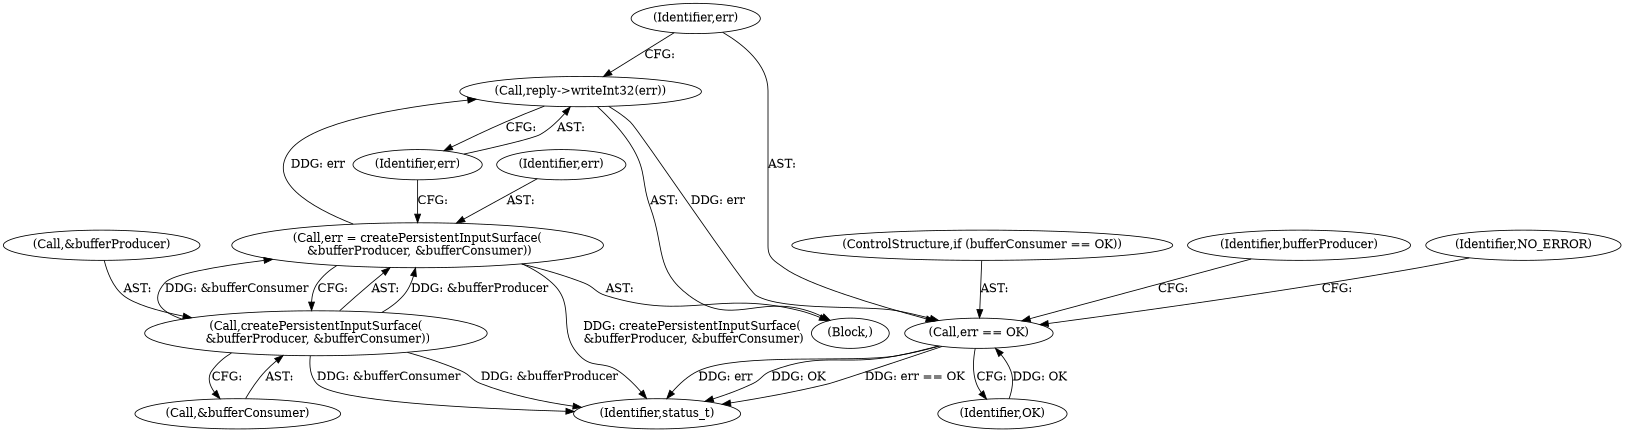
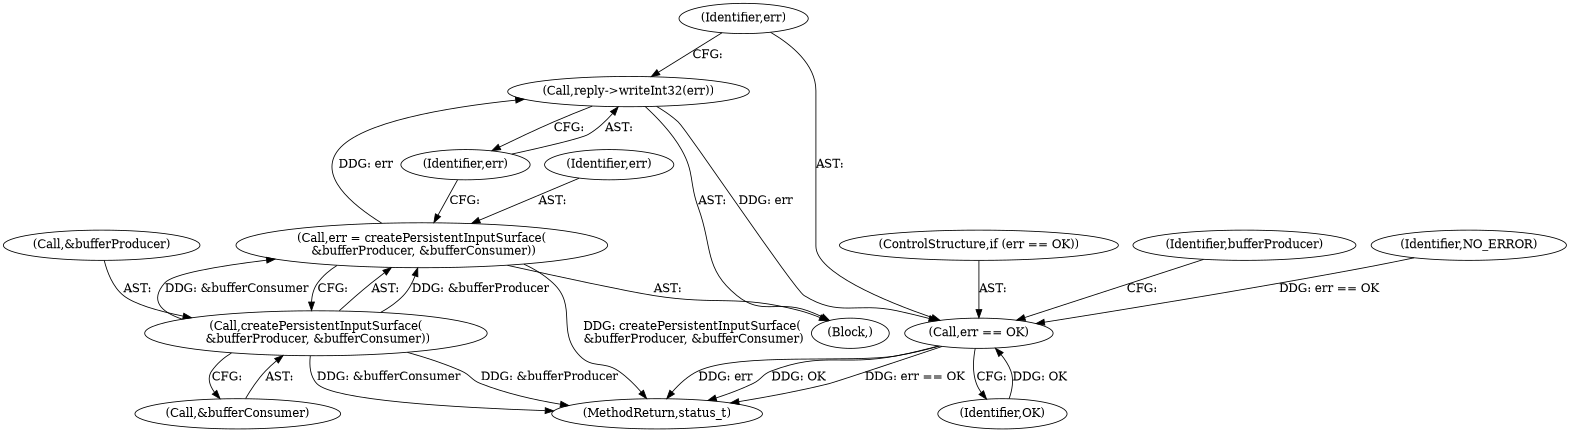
(982, 245) -> (979, 245)
(1339, 289) -> (1329, 289)
(657, 414) -> (657, 414)
